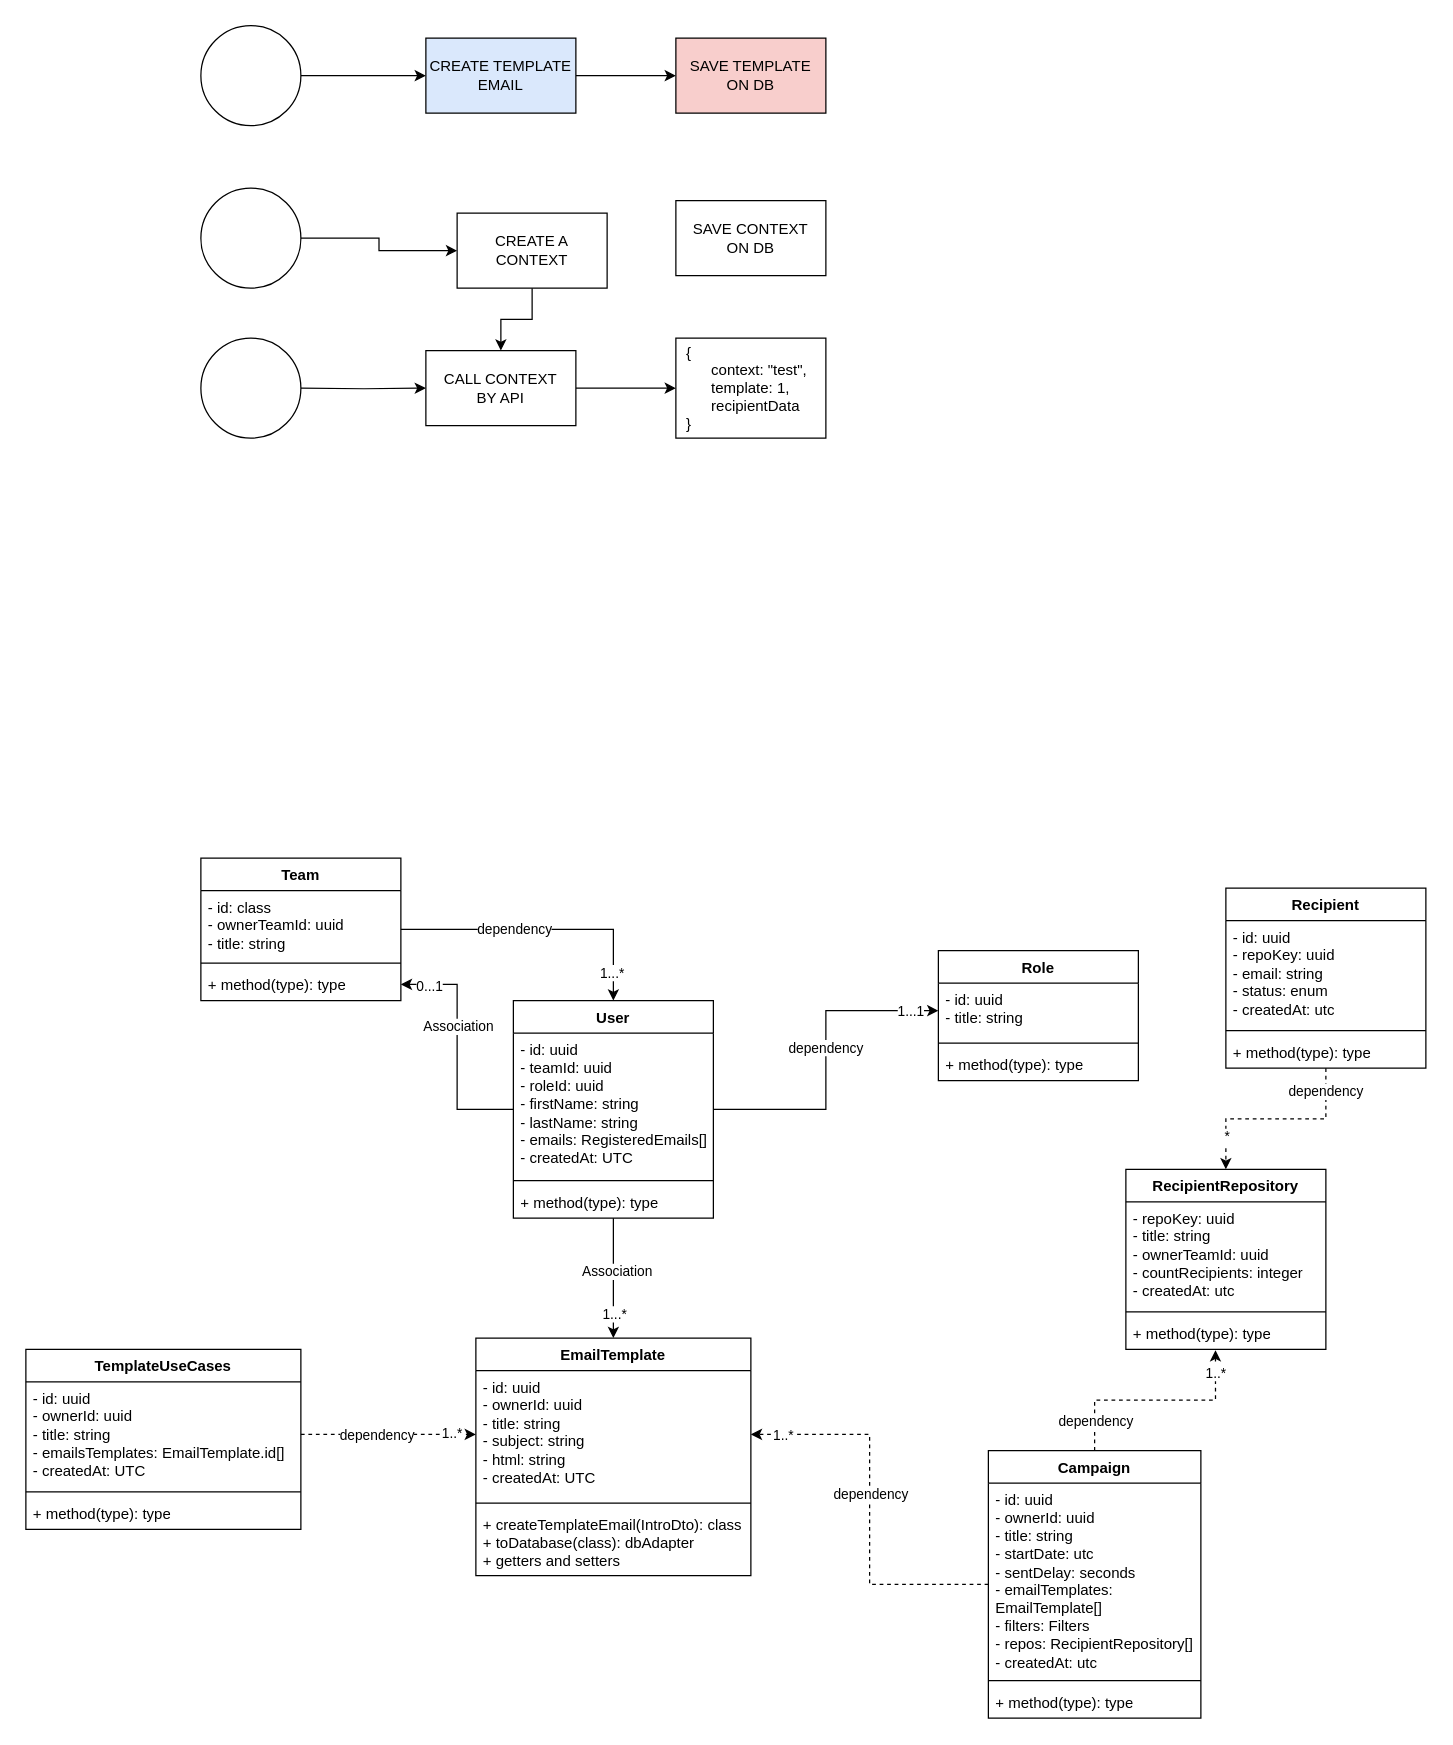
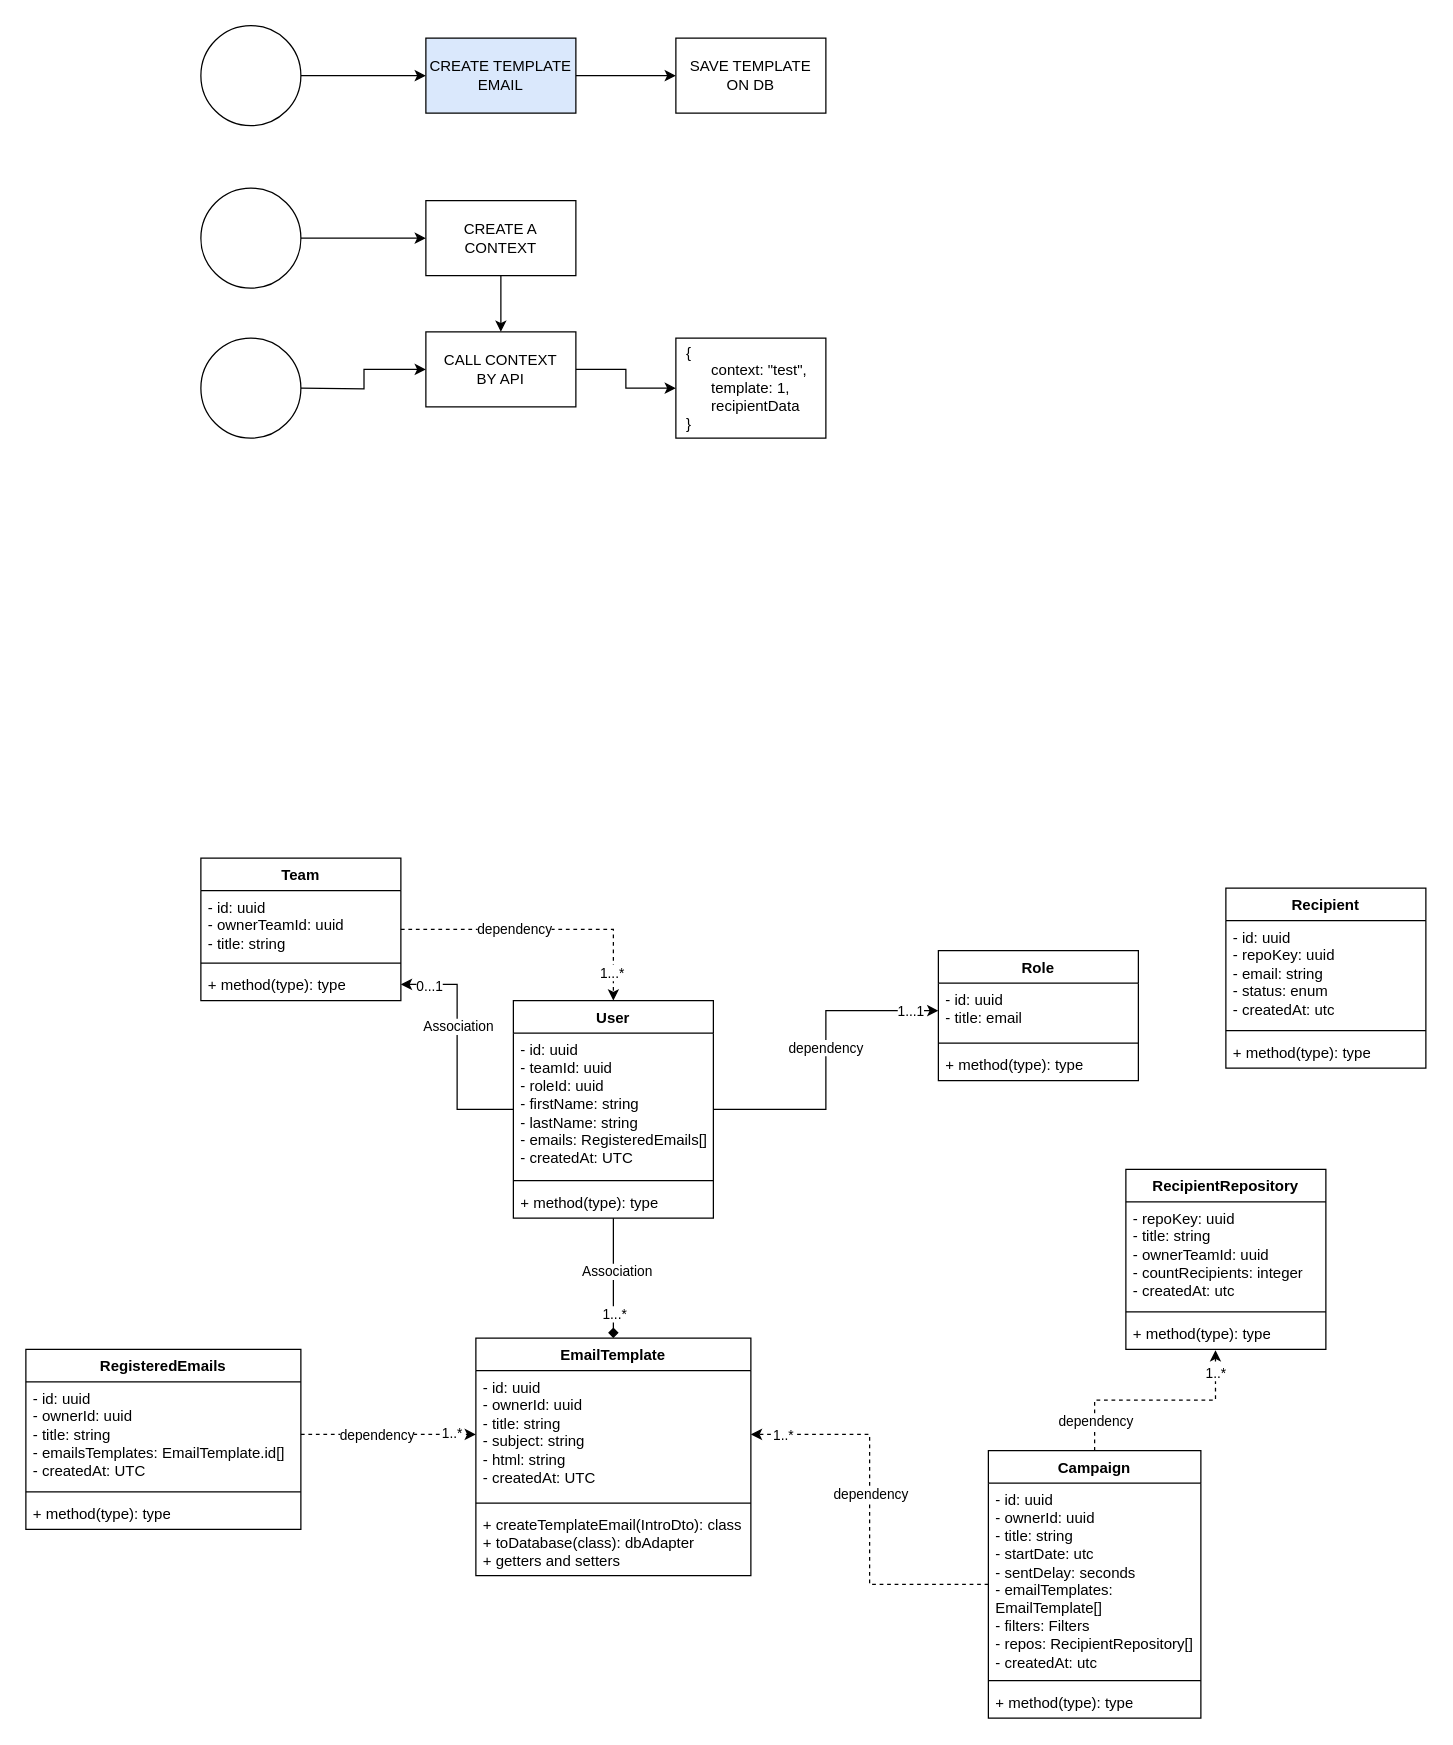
(751, 76) -> (751, 76)
(751, 238) -> none
(532, 251) -> (501, 238)
(501, 388) -> (501, 369)
(280, 926) -> (280, 926)
(600, 929) -> (600, 929)
(997, 1010) -> (991, 1010)
(1291, 1119) -> none
(613, 1328) -> (613, 1327)
(163, 1367) -> (163, 1367)
